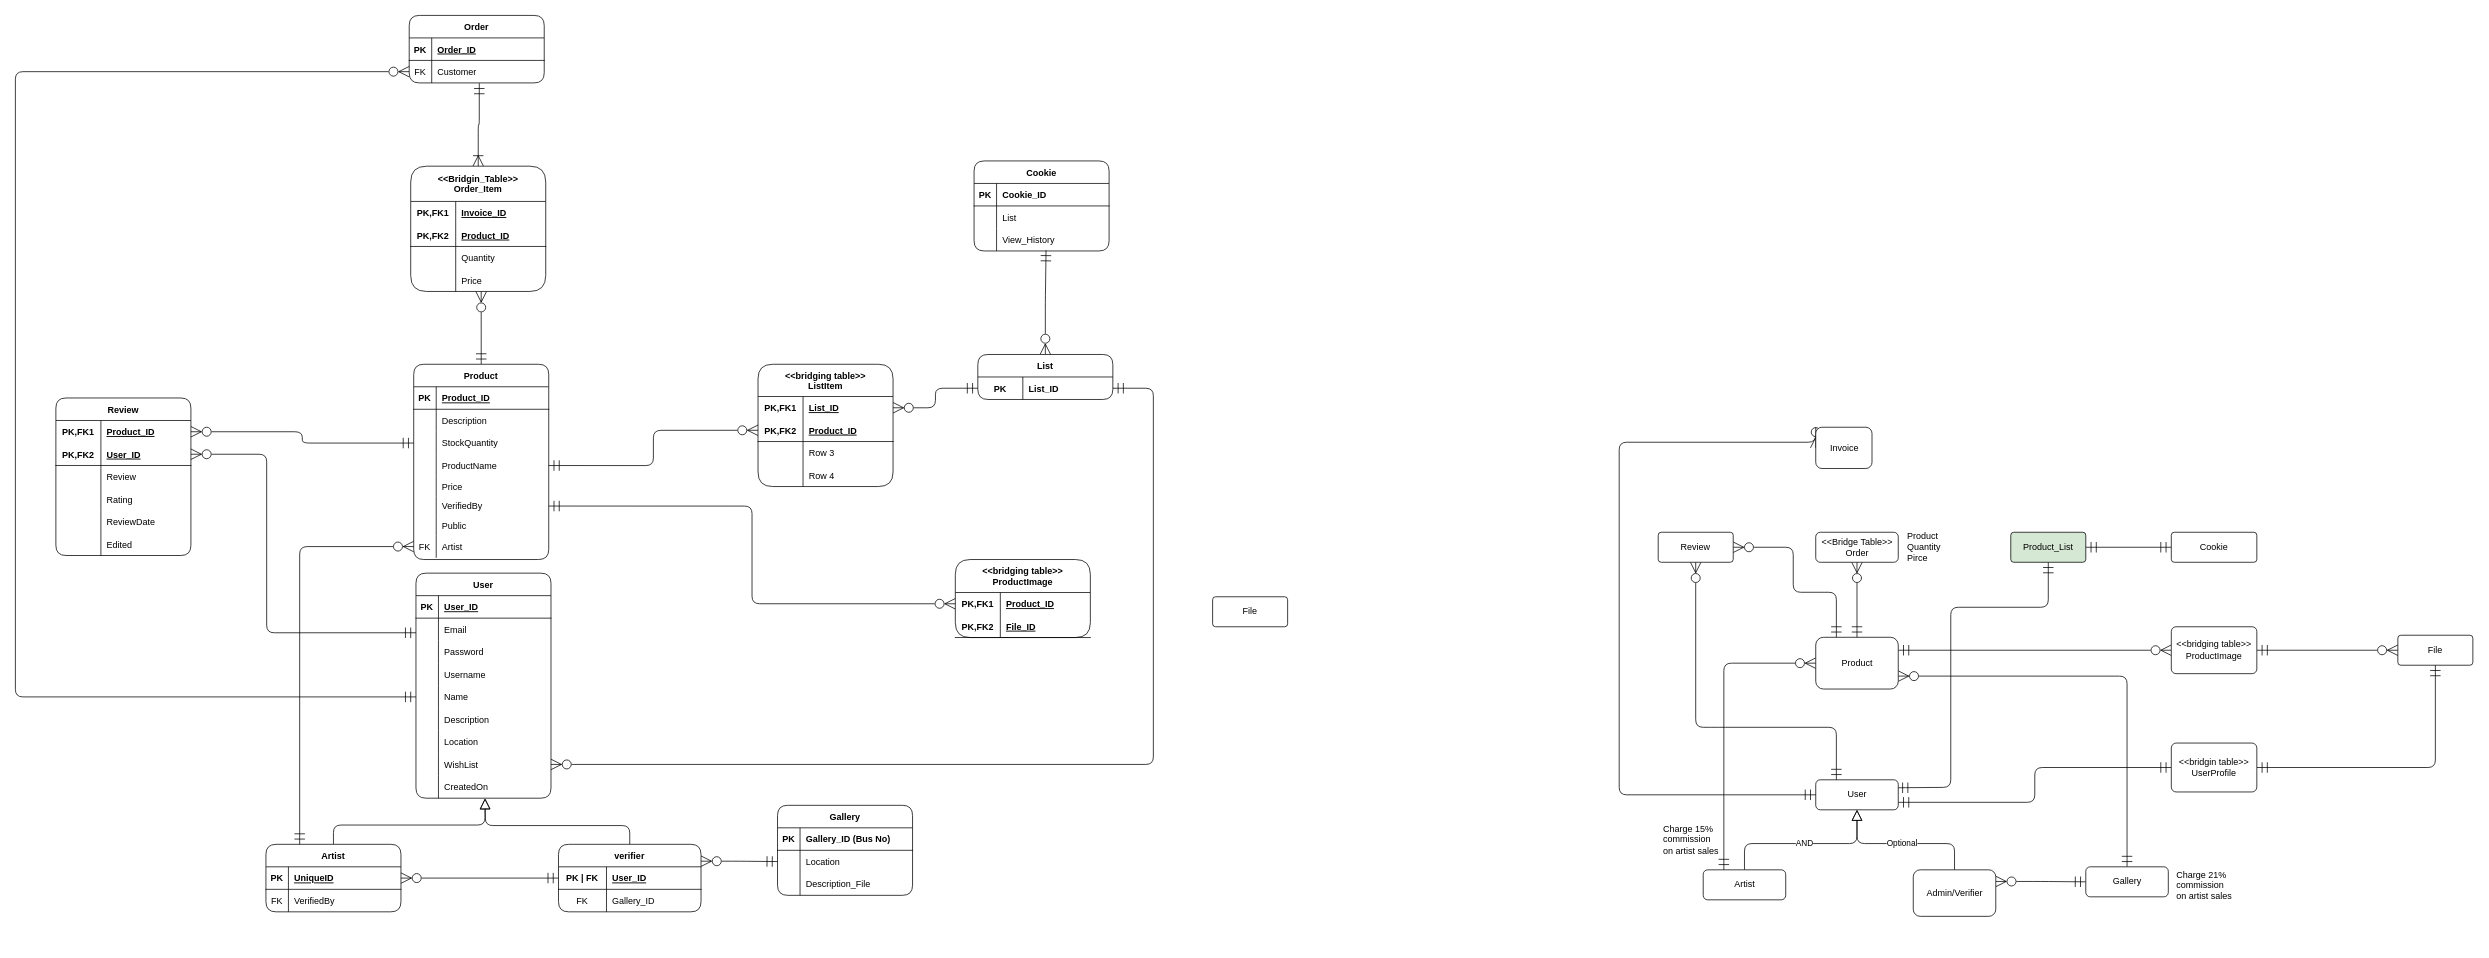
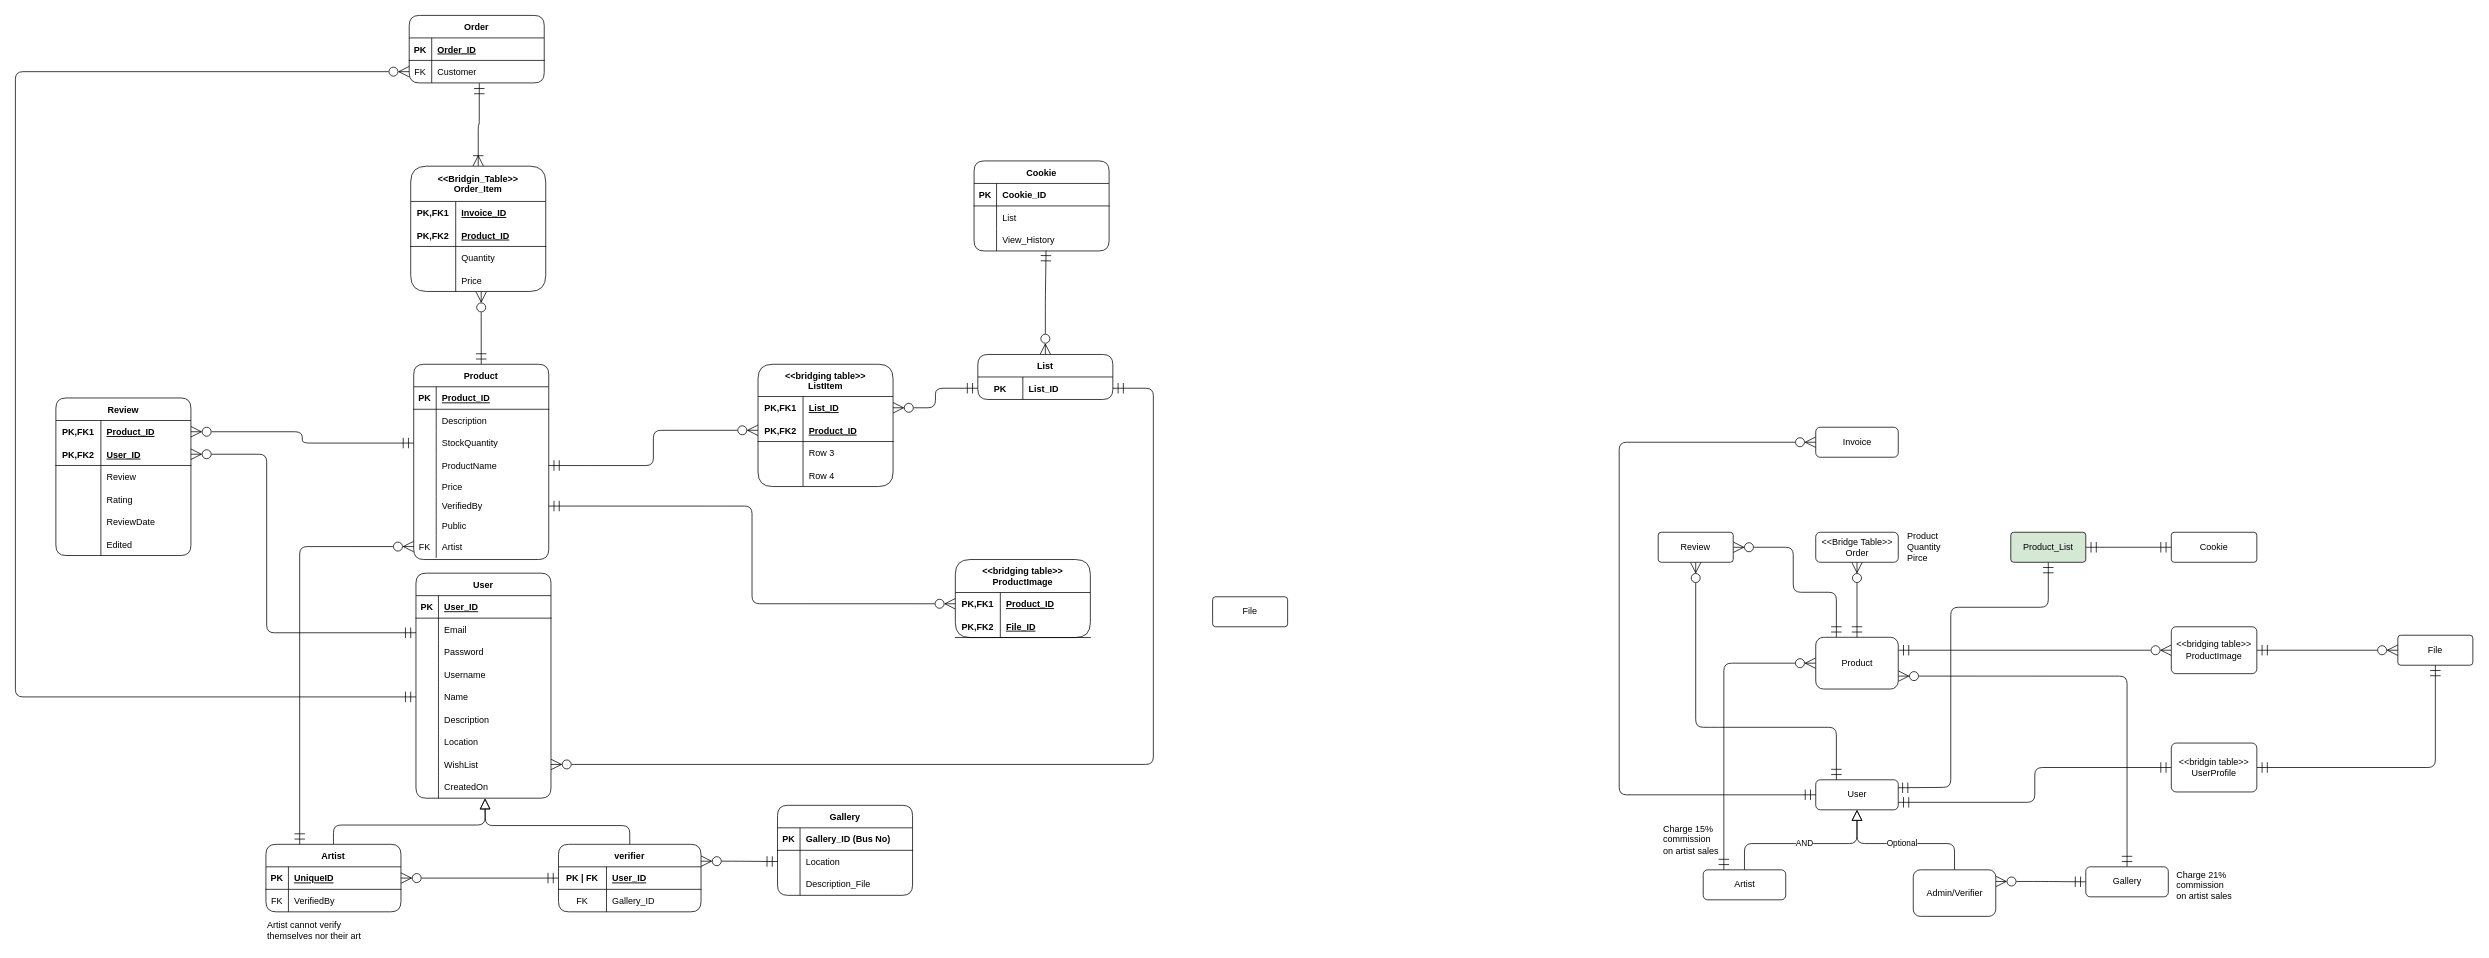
(1844, 448) -> (1857, 442)
none -> (318, 930)
